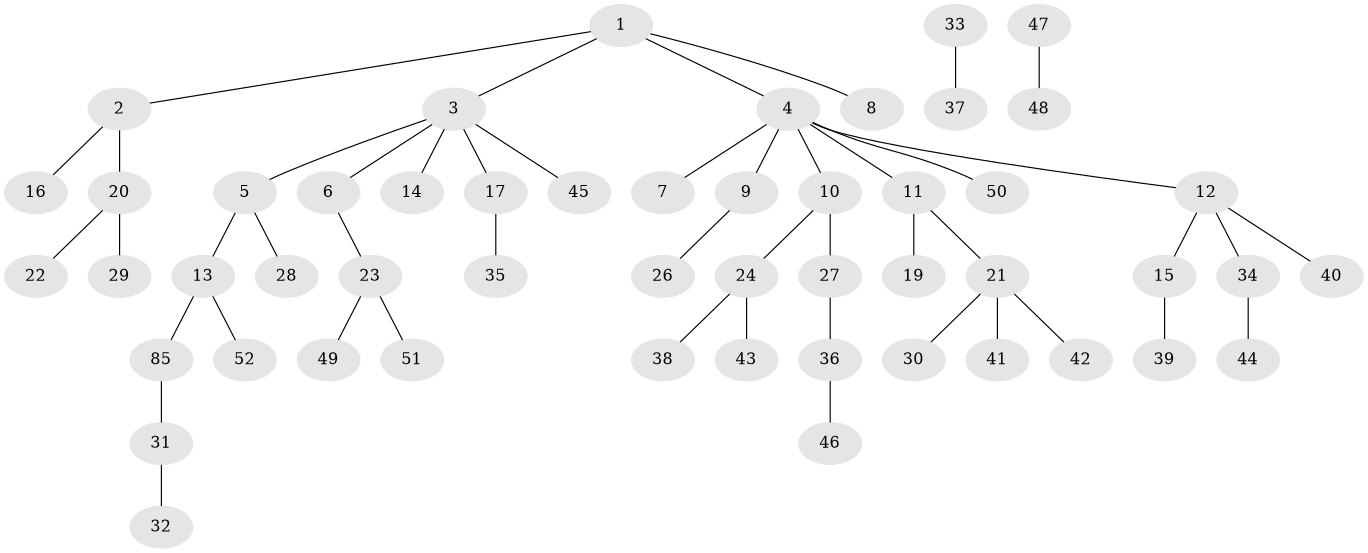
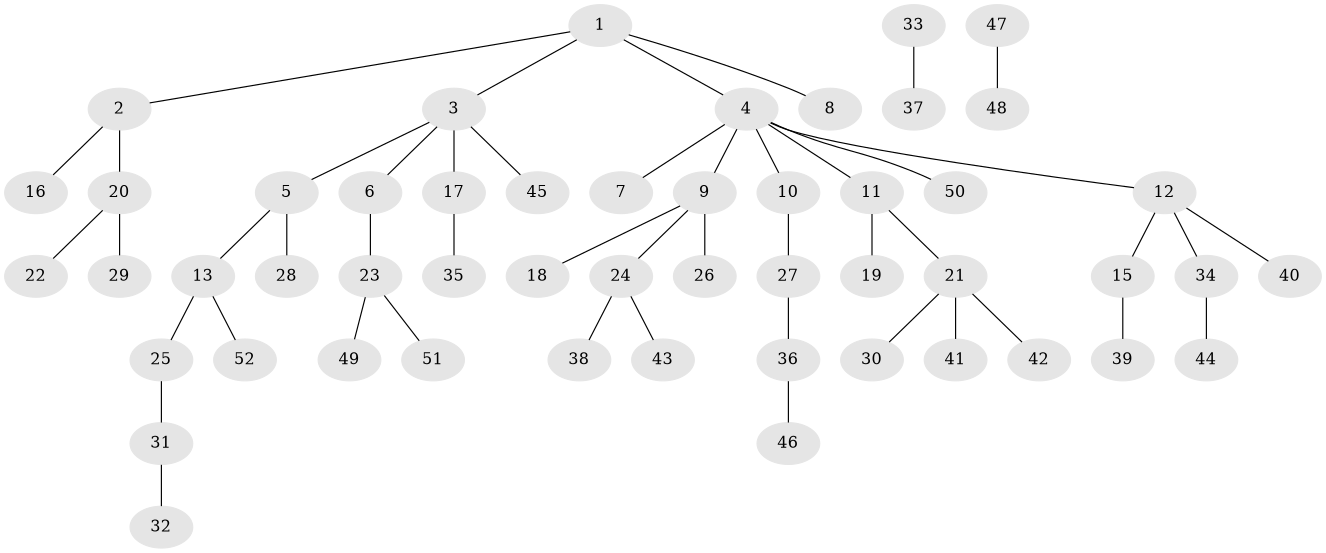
(412, 193) -> none
(789, 234) -> (663, 234)
none -> (538, 276)
(161, 360) -> (161, 360)
